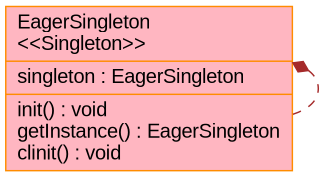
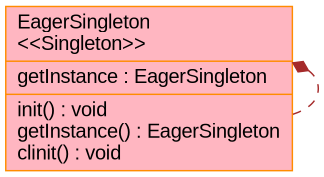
(131, 77) -> (143, 77)
